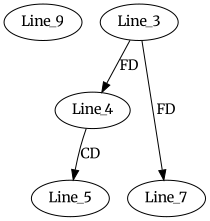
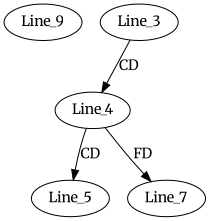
(129, 66) -> (129, 66)
(152, 105) -> (124, 151)
